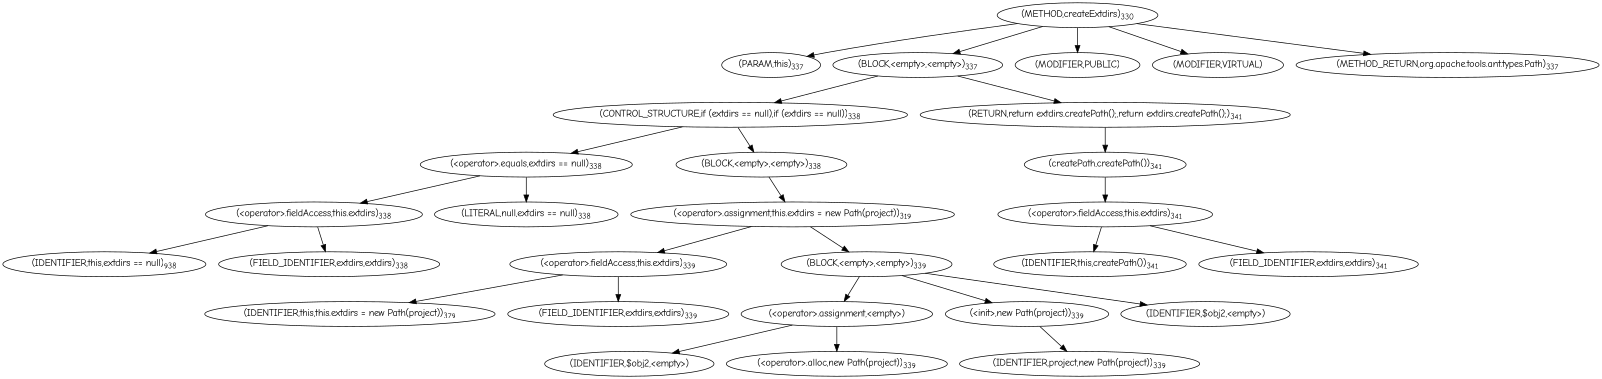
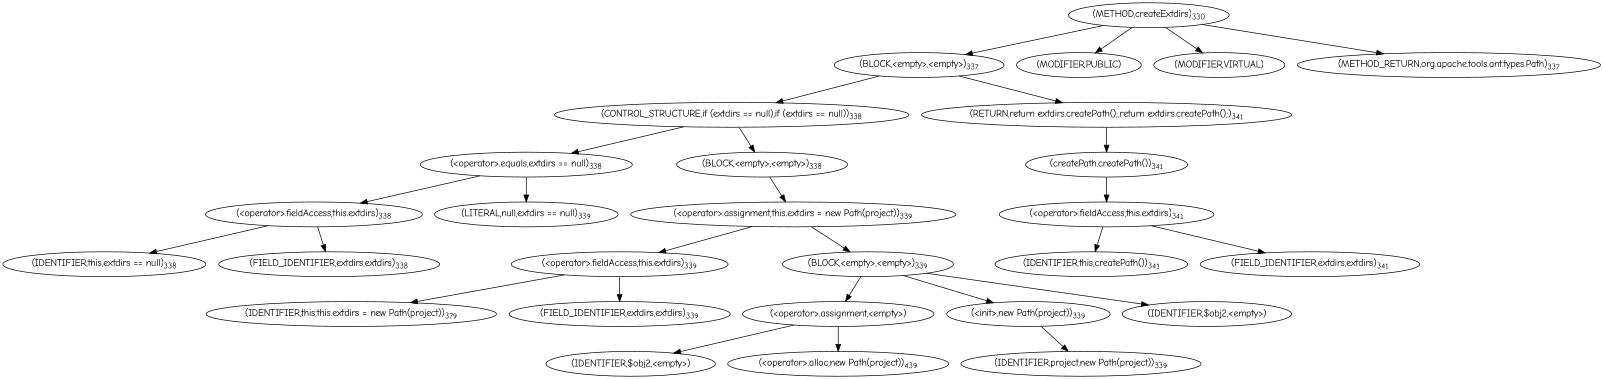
(771, 65) -> none
(585, 213) -> (585, 213)
(906, 213) -> (906, 213)
(170, 263) -> (170, 263)
(910, 363) -> (911, 363)
